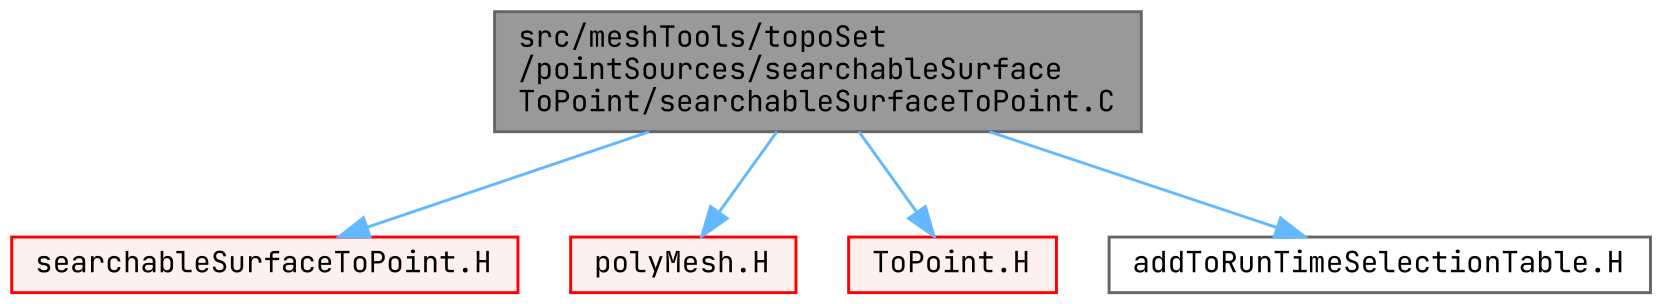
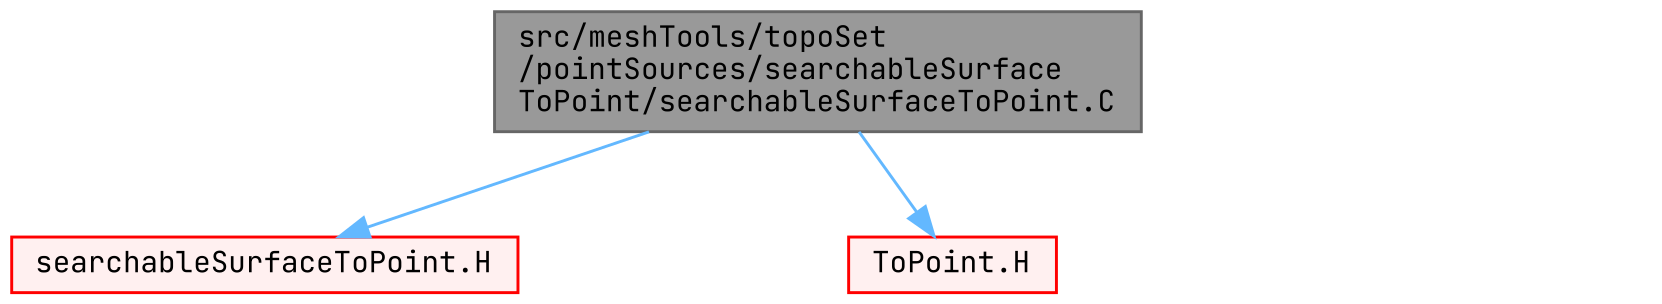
(683, 265) -> none
(1380, 265) -> none
